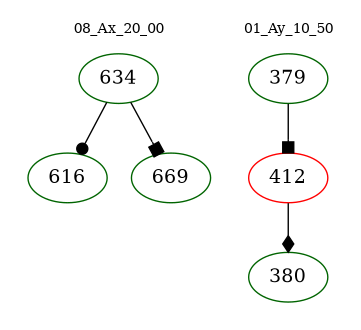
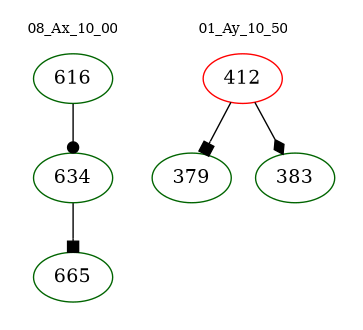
(119, 30) -> (73, 30)
(288, 121) -> (221, 122)
(96, 123) -> (73, 123)
(171, 178) -> (73, 277)
(288, 277) -> (295, 178)
